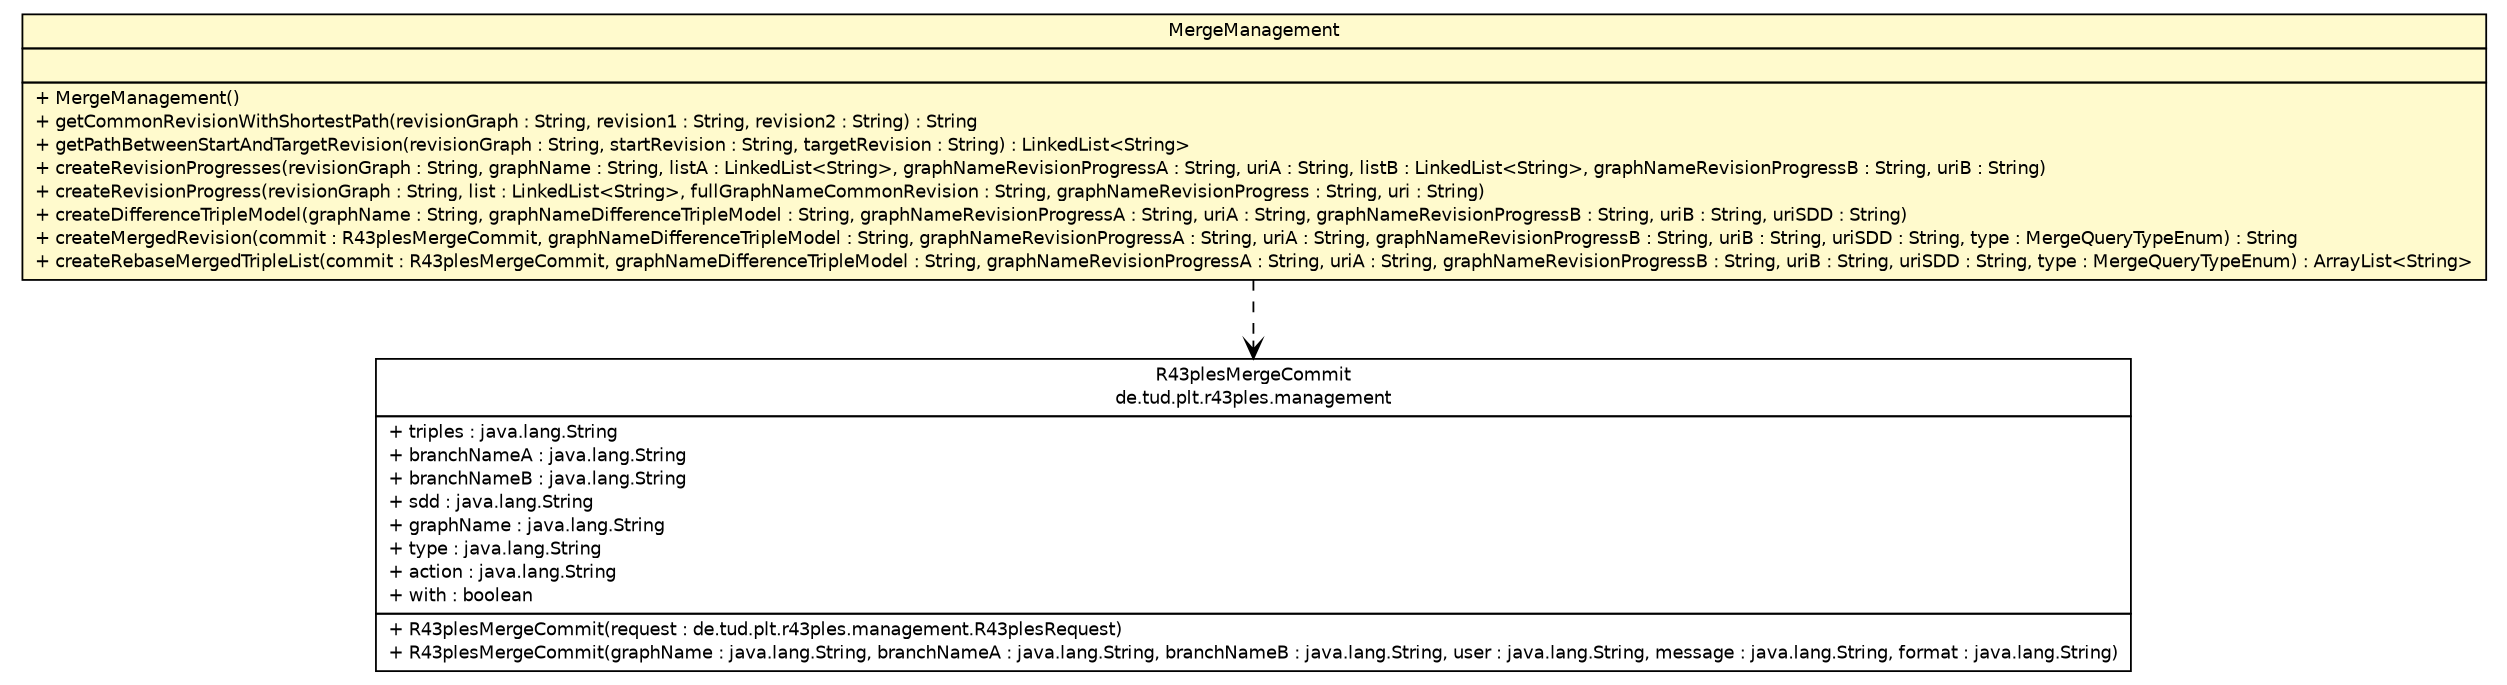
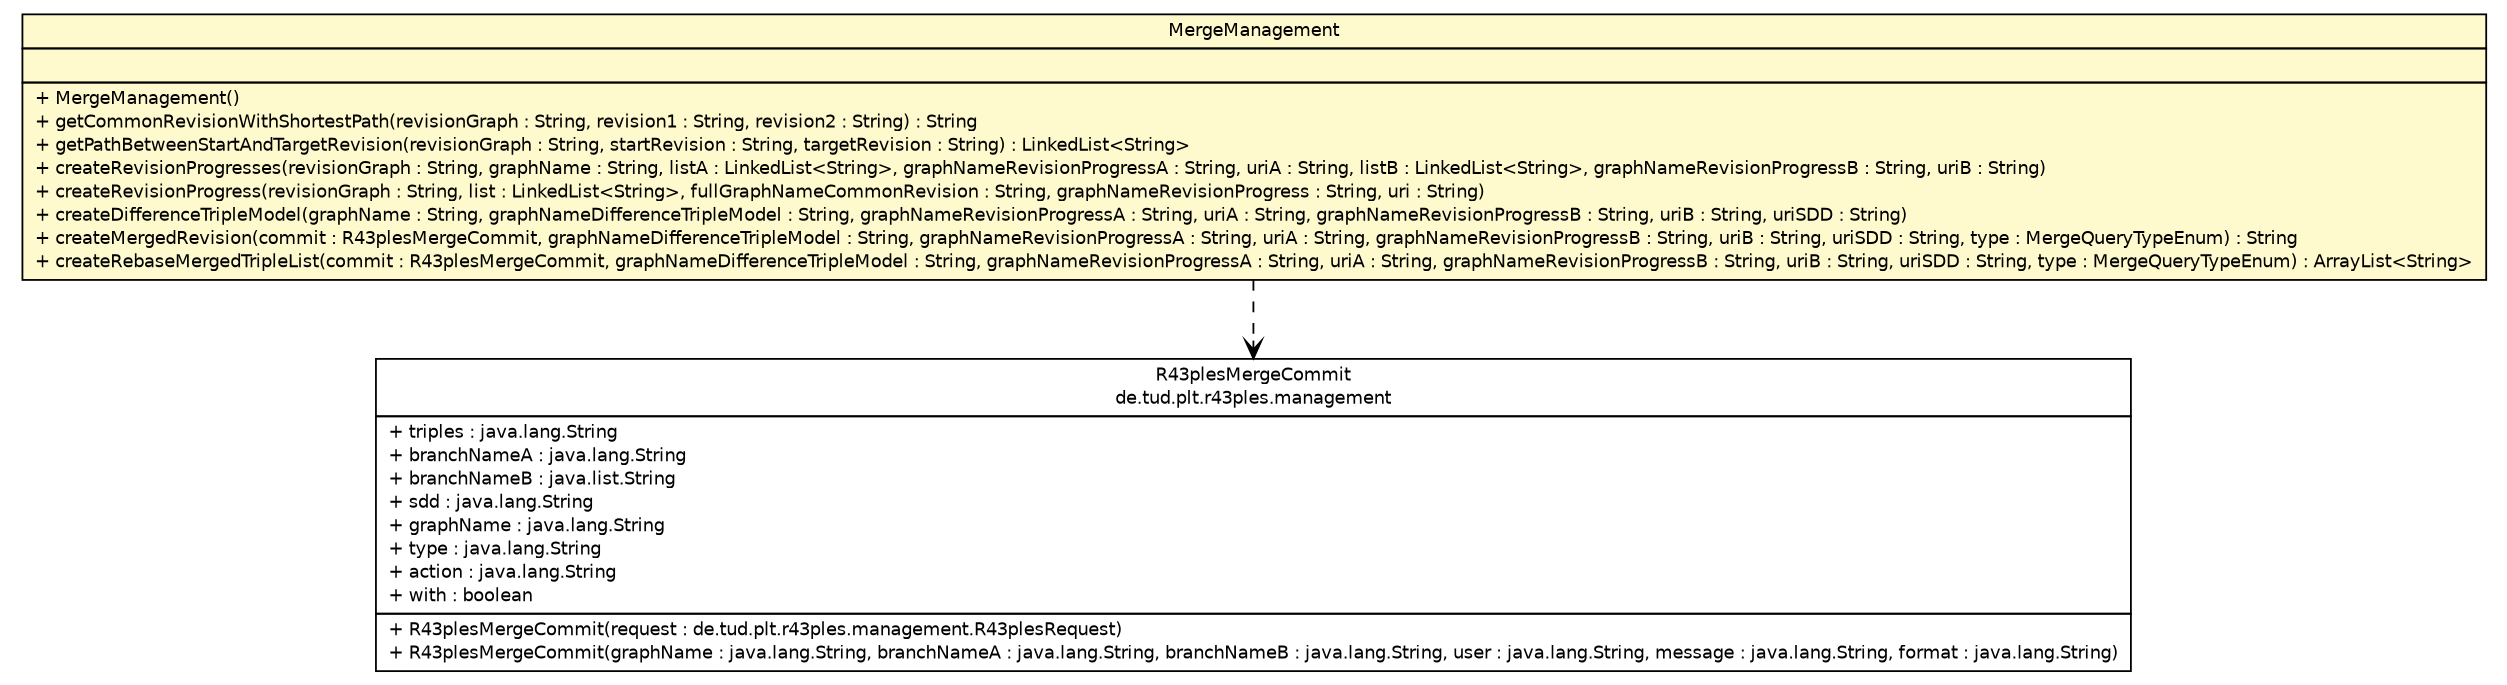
(537, 479) -> (532, 479)
